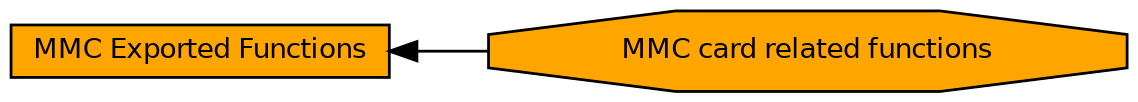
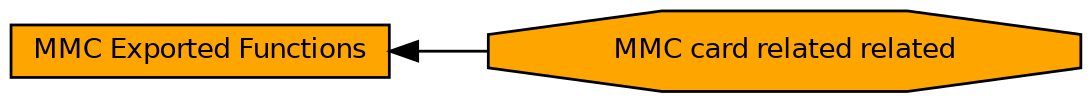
(808, 51) -> (785, 51)
